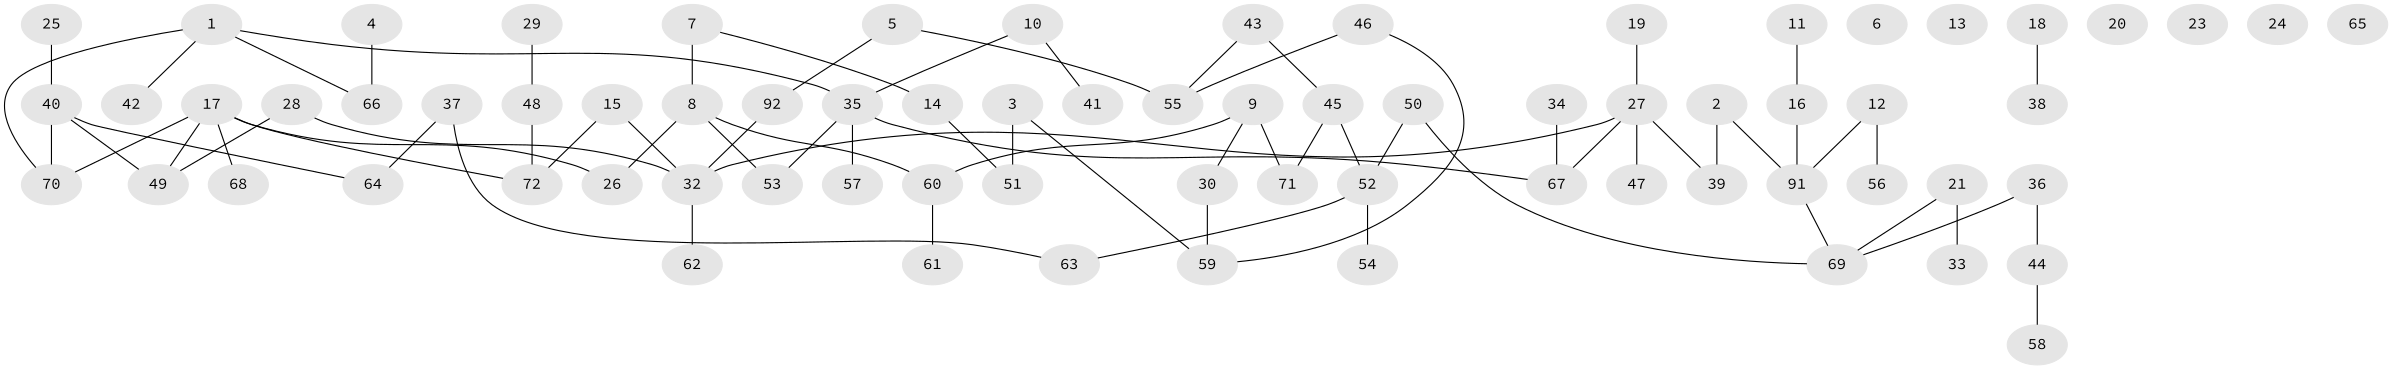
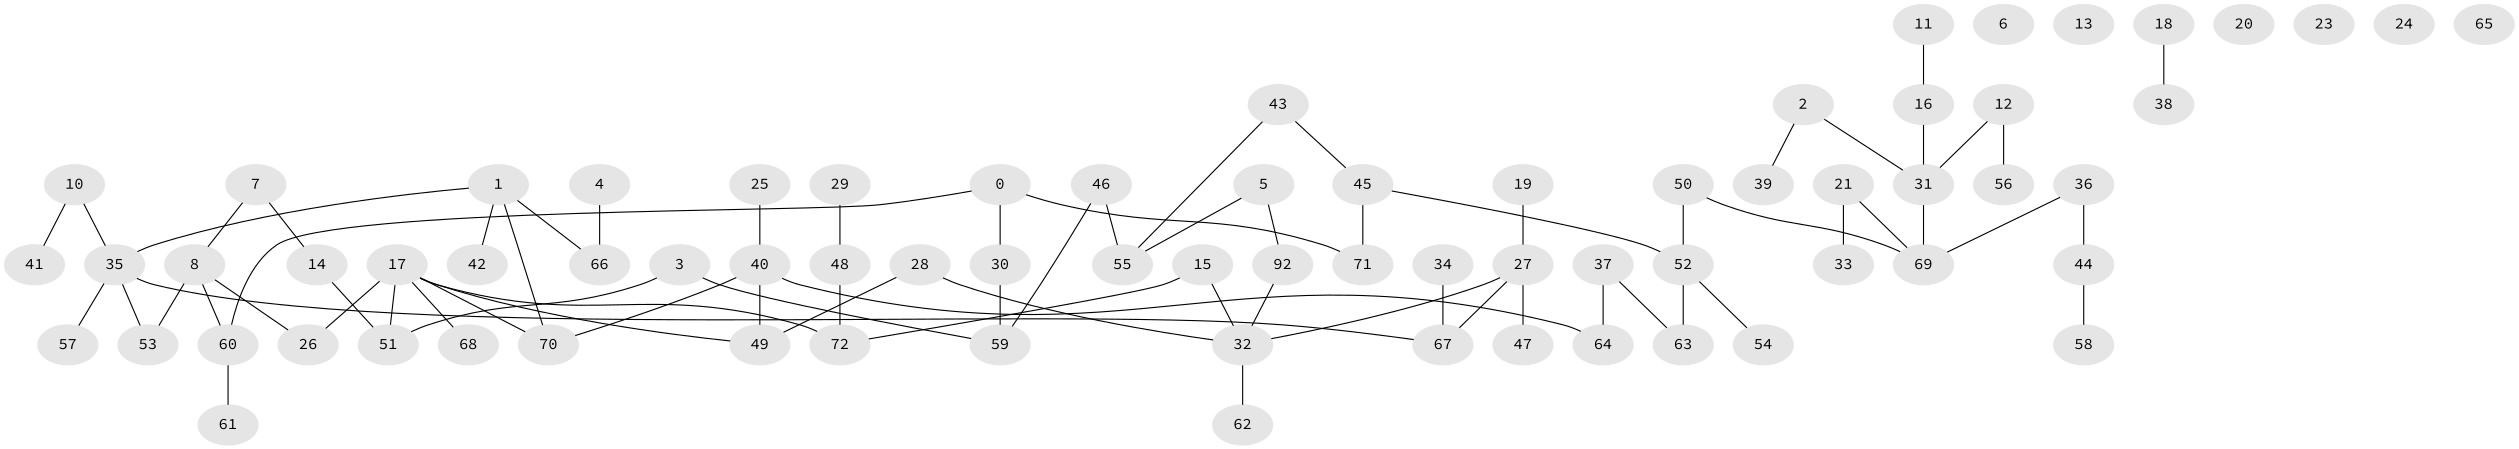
(1253, 105) -> (1000, 185)
(1677, 145) -> none
(1797, 185) -> (1924, 185)
none -> (393, 305)
